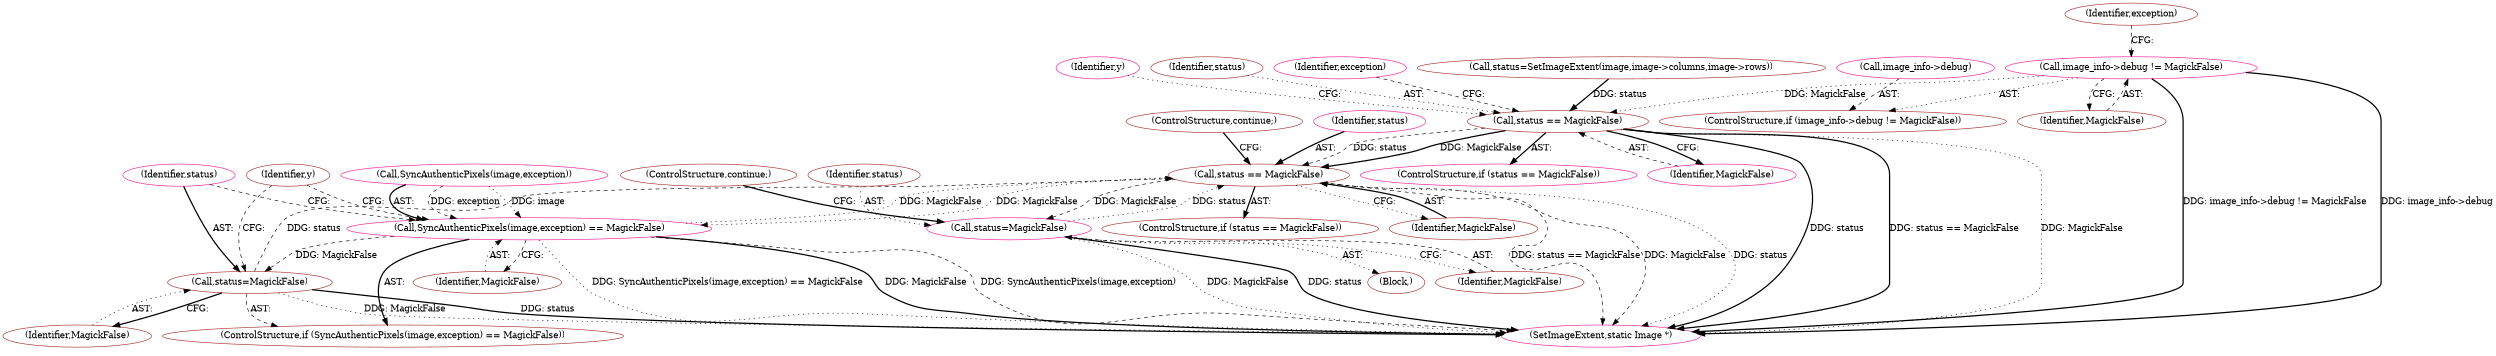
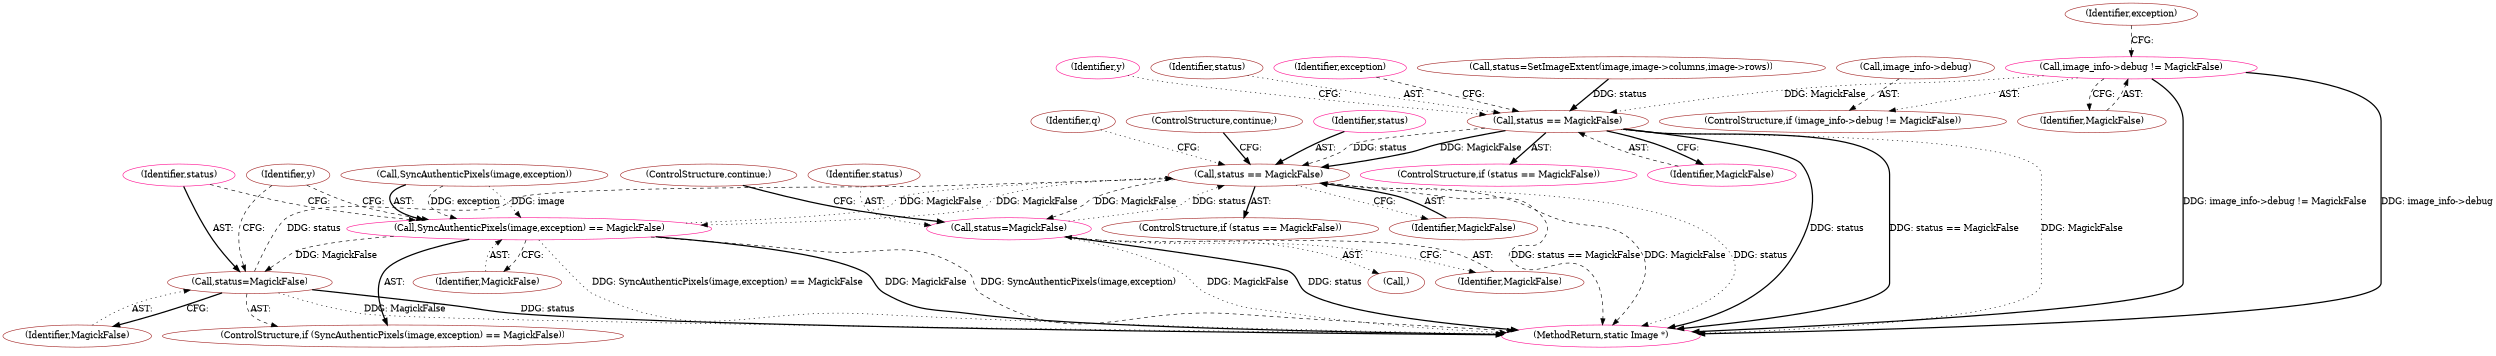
(1915, 68) -> (1915, 68)
none -> (1073, 121)
(474, 175) -> (474, 175)
(1396, 282) -> (1396, 282)
(1601, 336) -> (1601, 336)
